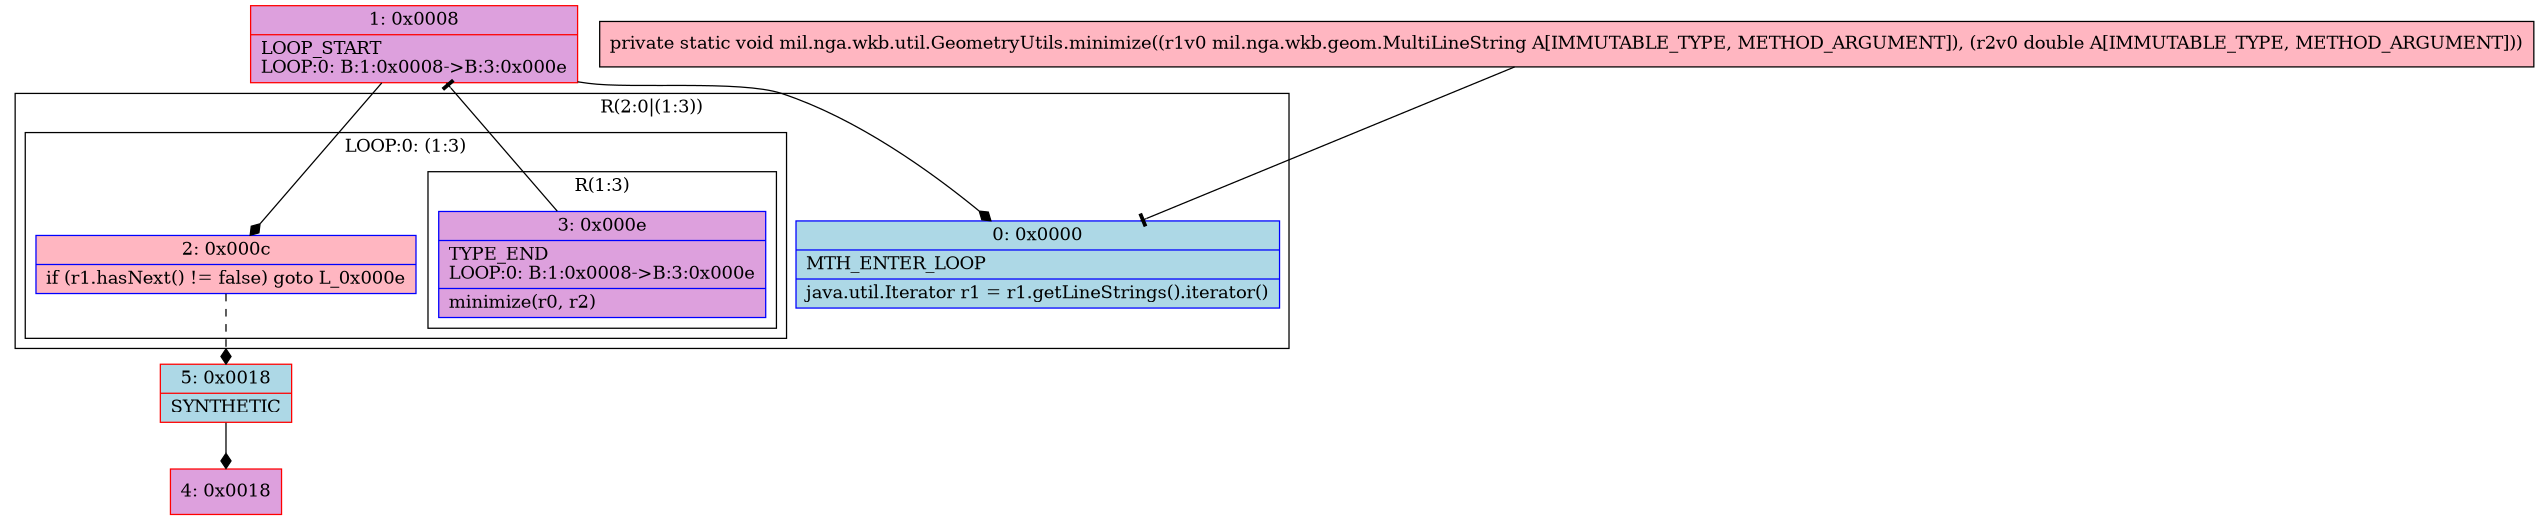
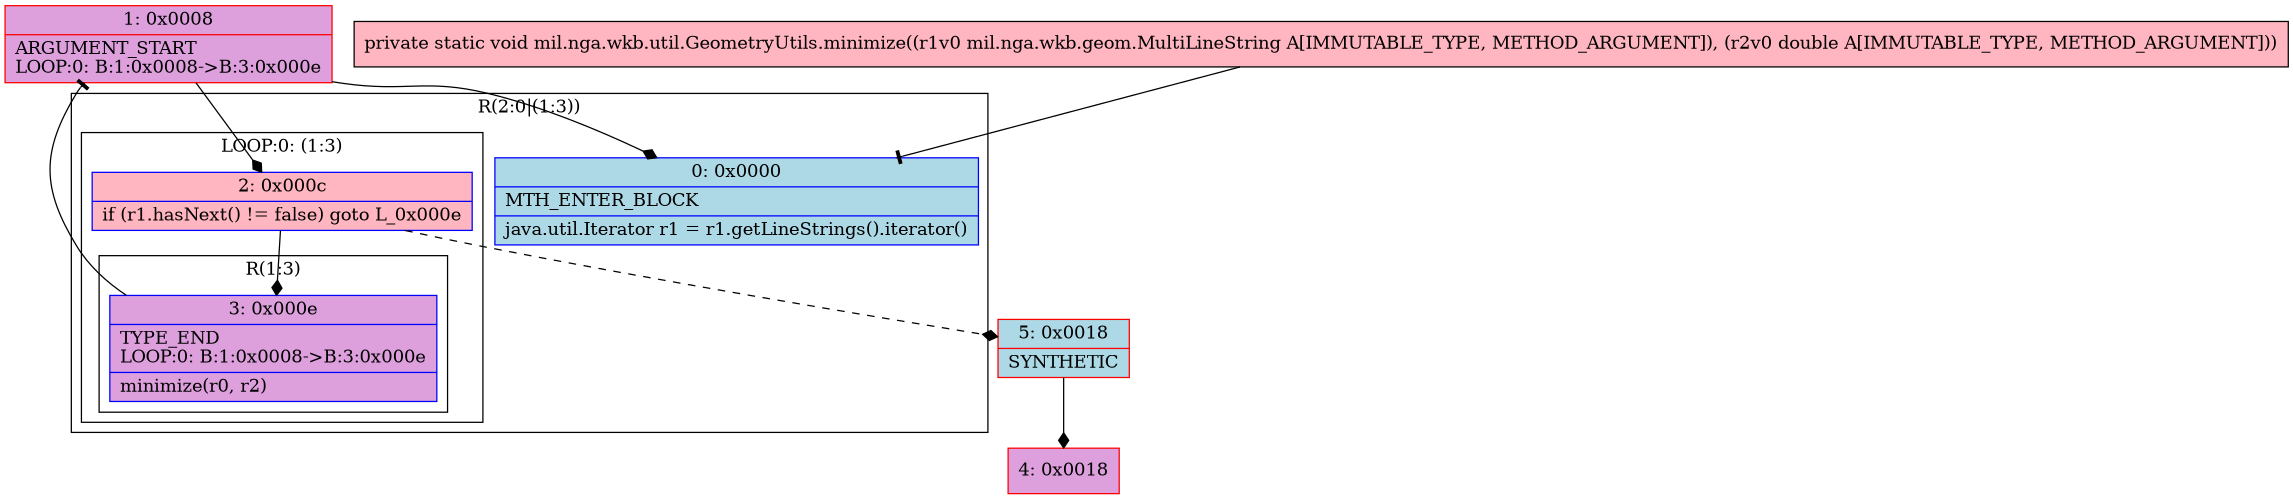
(321, 49) -> (106, 49)
none -> (279, 248)
(896, 264) -> (602, 201)
